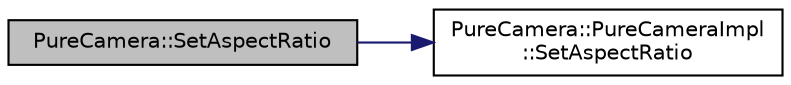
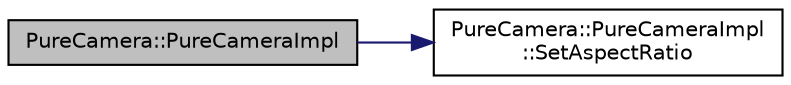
(183, 43) -> (183, 43)
